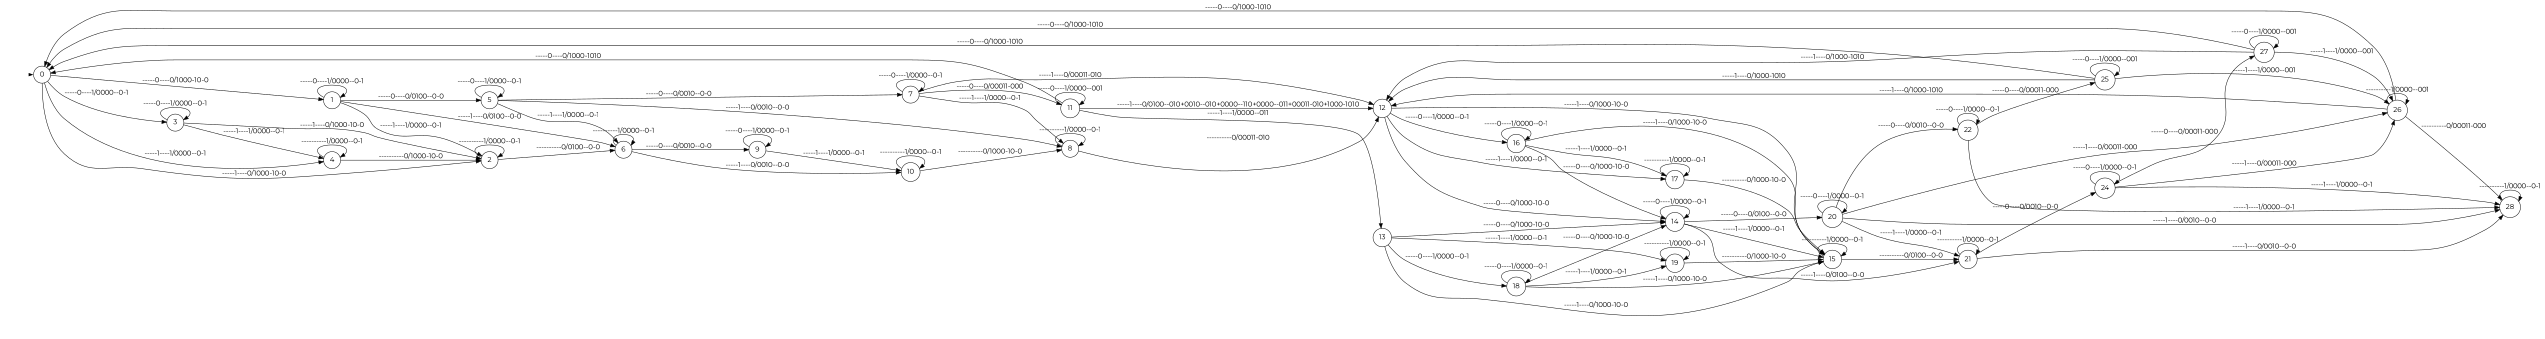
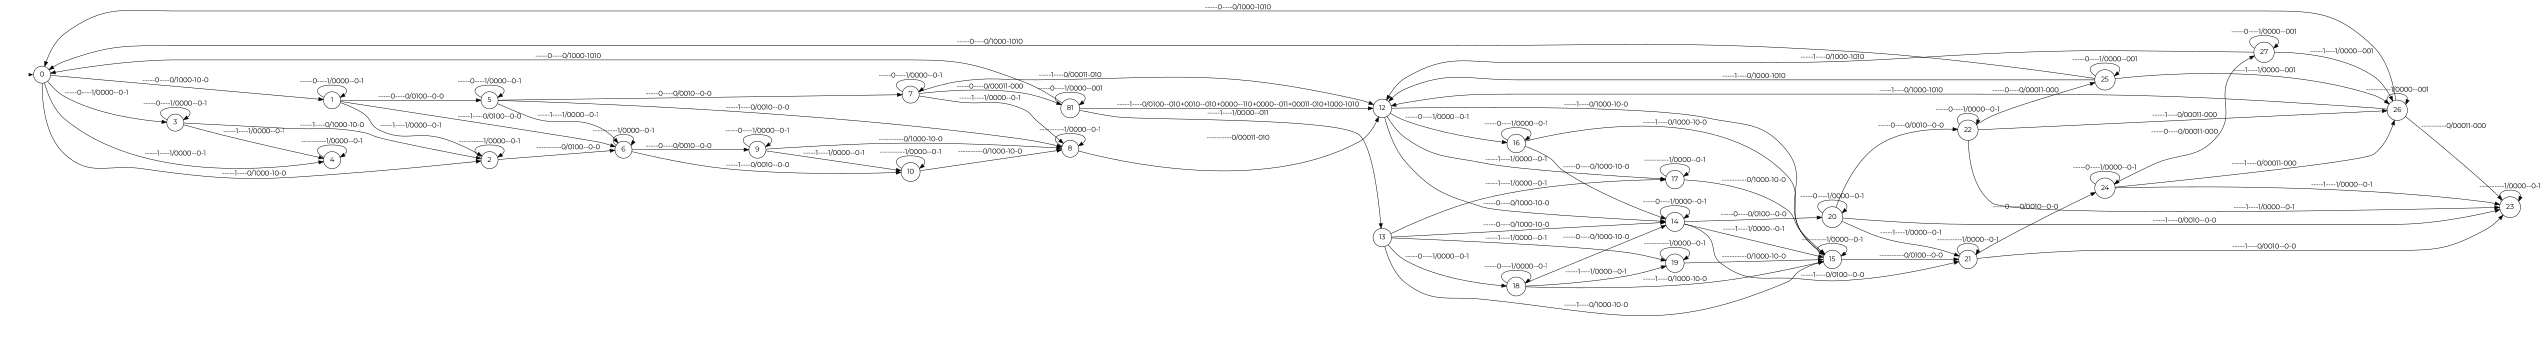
(1148, 29) -> none
(1070, 108) -> (1070, 108)
none -> (911, 143)
(2111, 154) -> (2180, 120)
(1595, 156) -> (1522, 191)
(408, 160) -> none
(2510, 207) -> (2510, 207)
